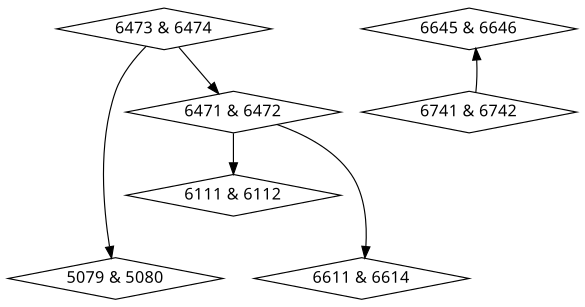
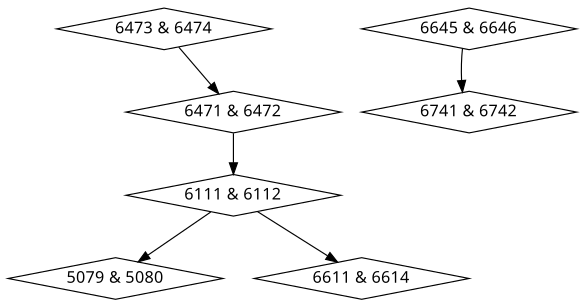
(477, 76) -> (461, 64)
(105, 141) -> (179, 234)
(346, 168) -> (292, 234)
